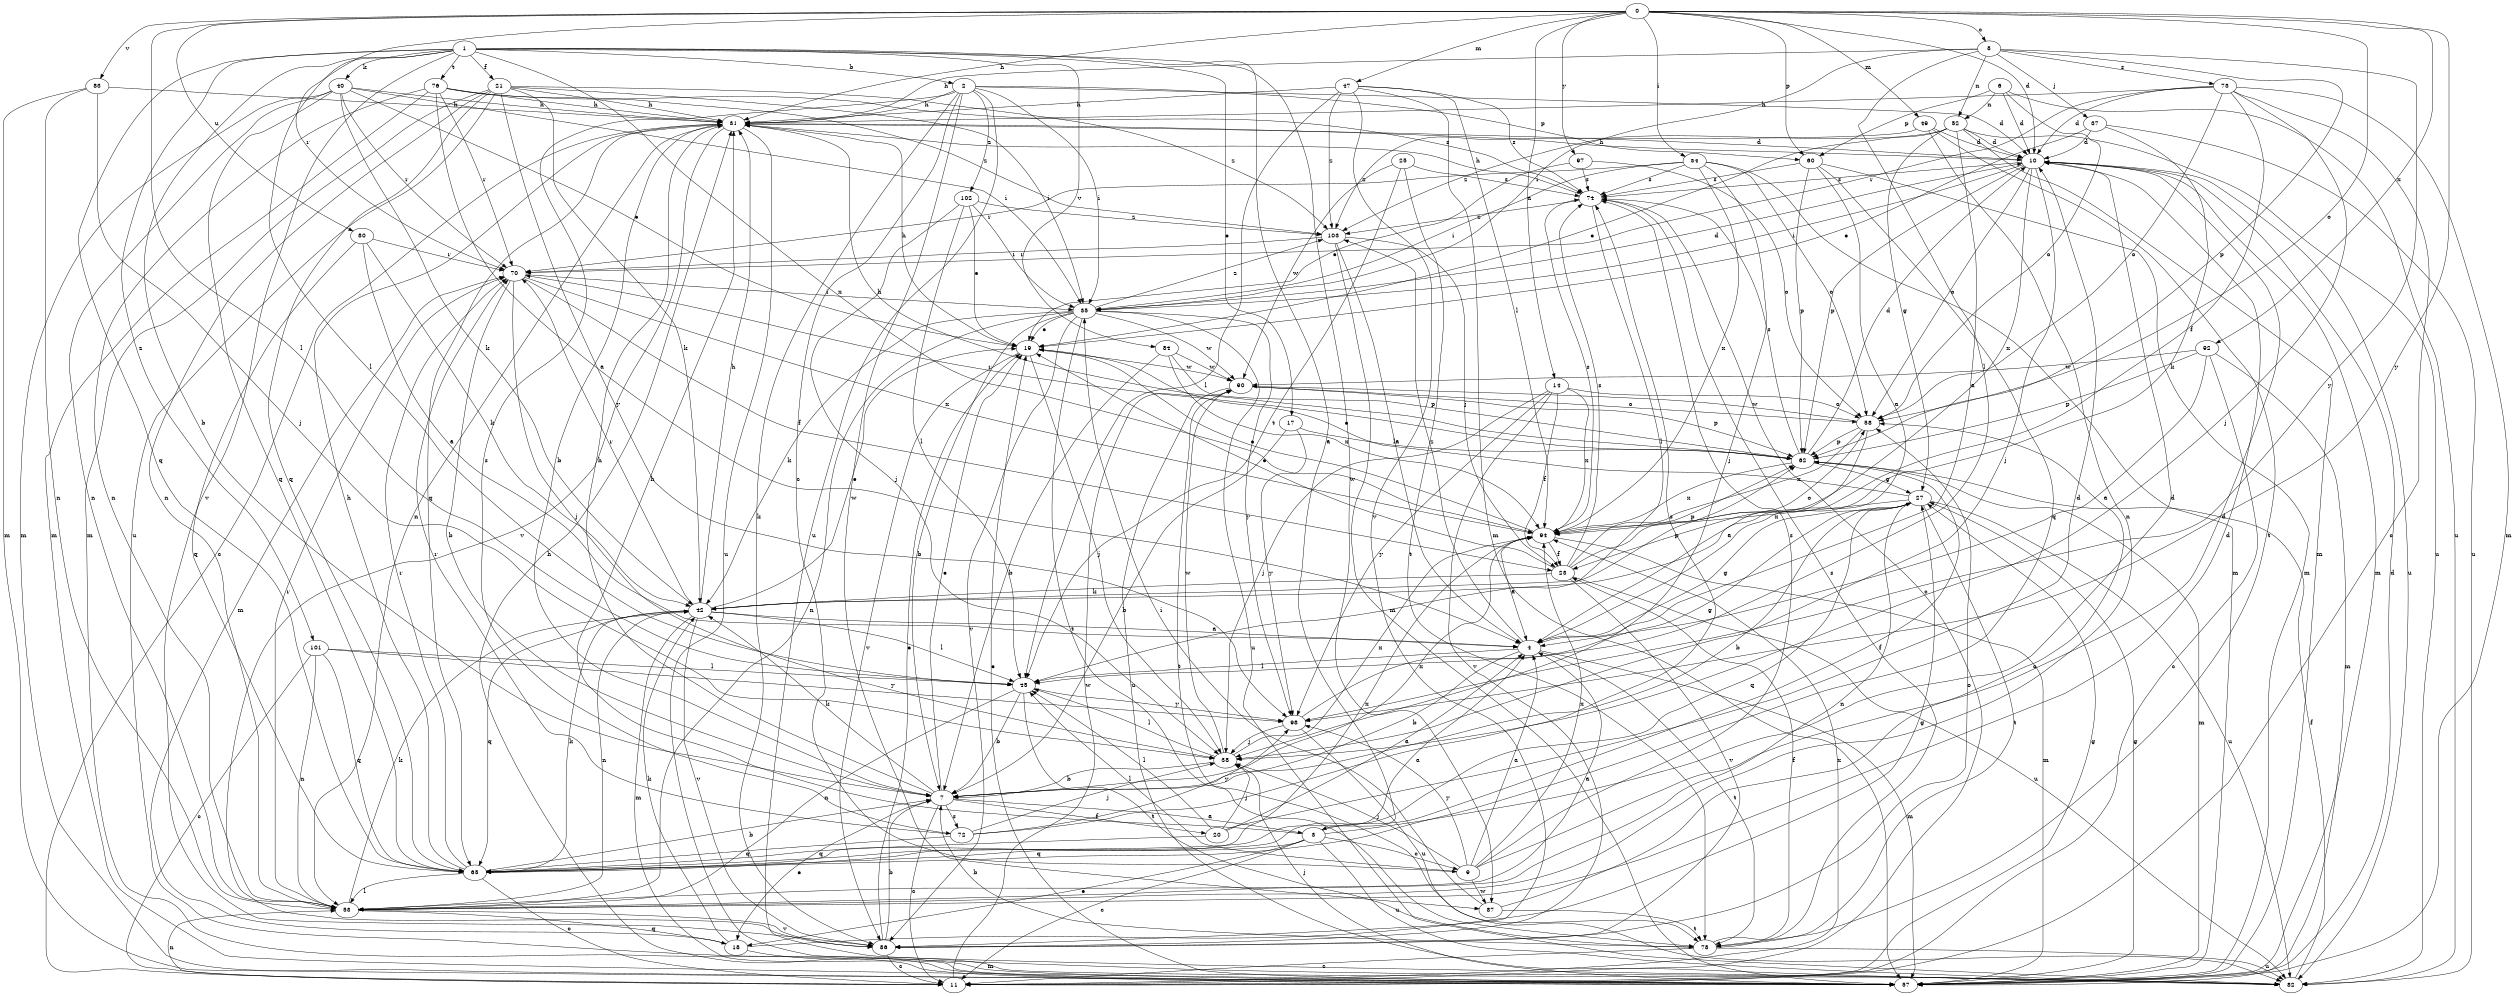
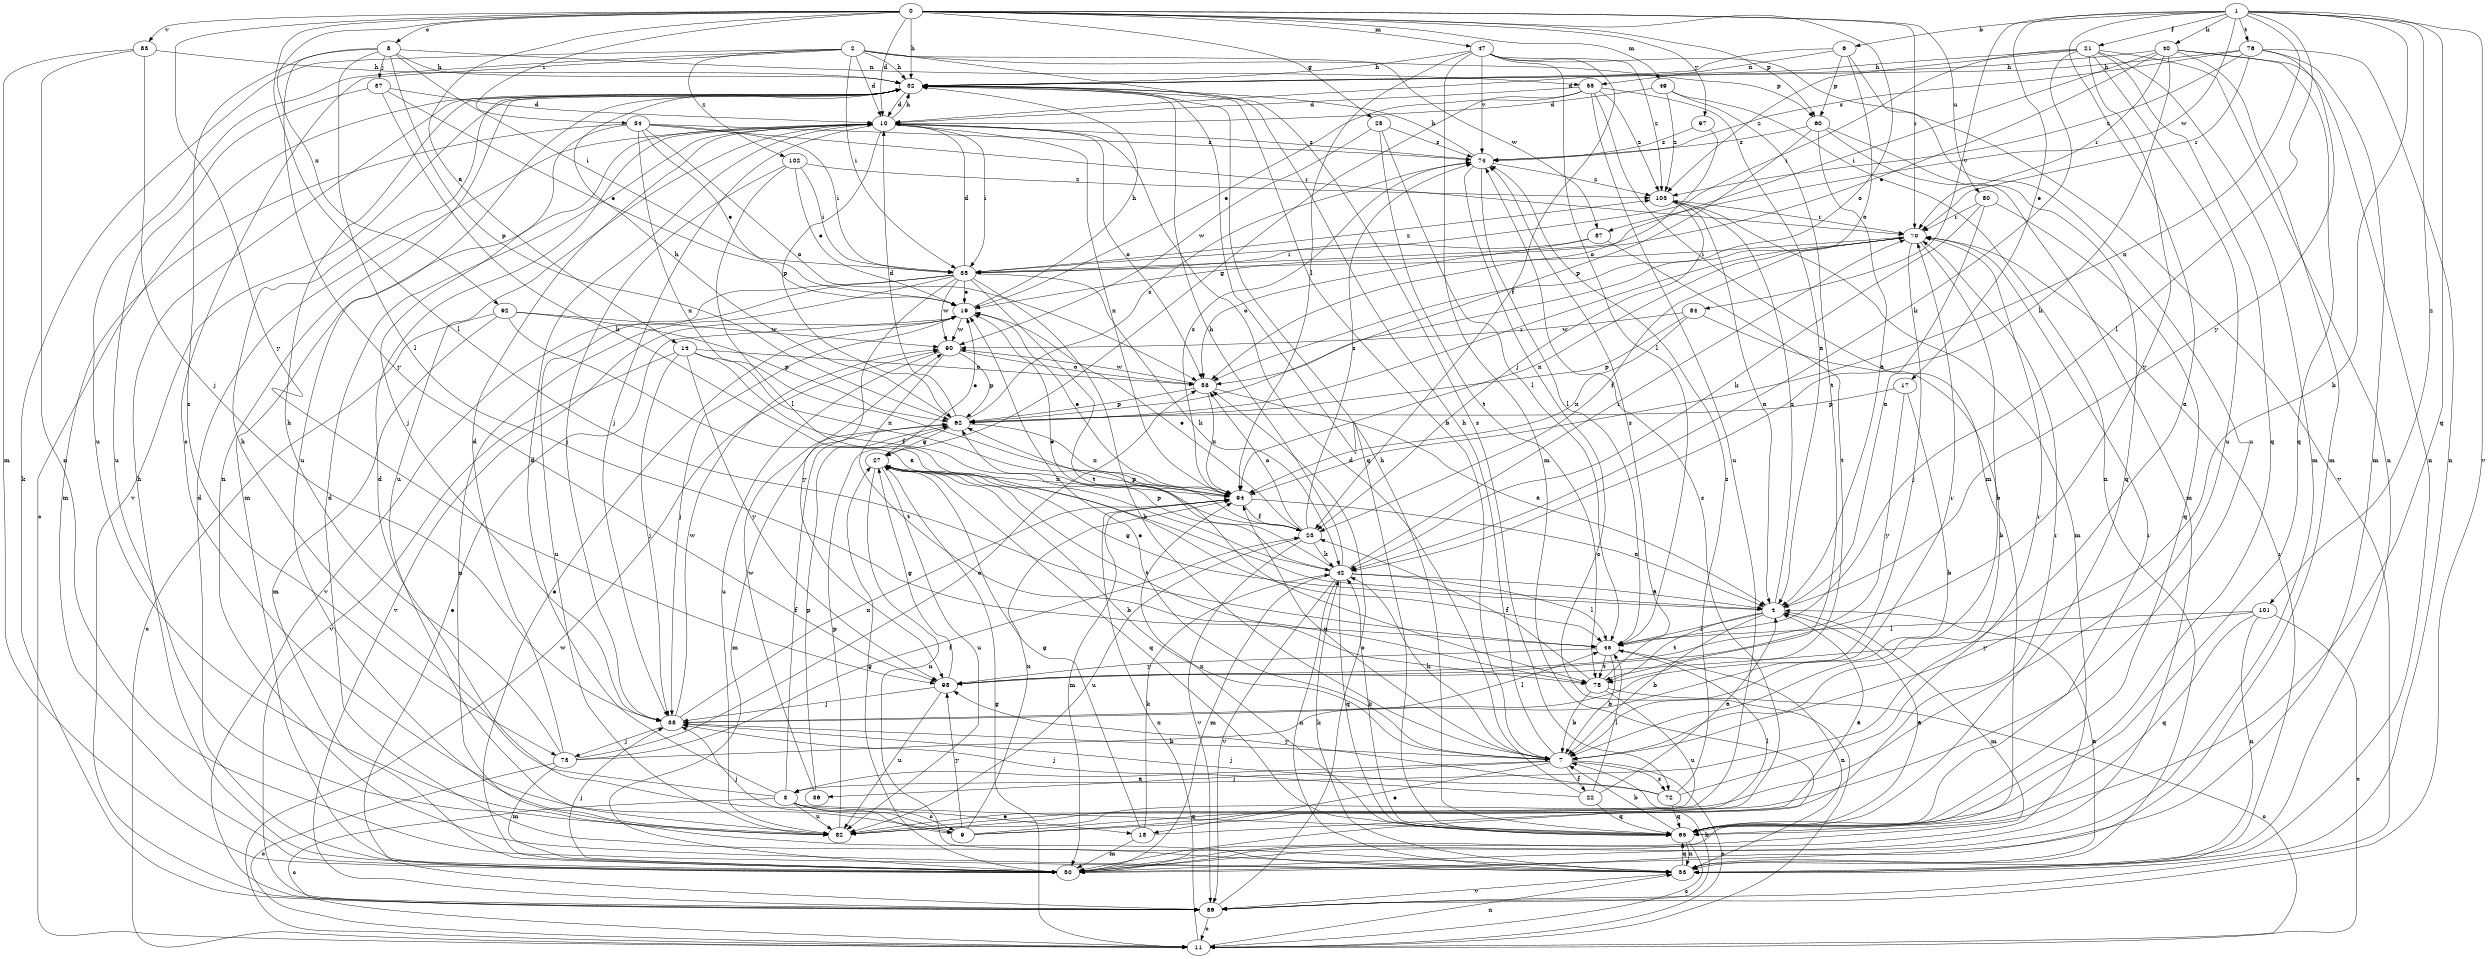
none -> (1155, 35)
(713, 60) -> (2005, 24)
(734, 124) -> (911, 86)
(1956, 124) -> (1590, 86)
(1514, 142) -> (1484, 105)
(1301, 270) -> (781, 263)
none -> (1518, 278)
(602, 367) -> (2217, 330)
(1274, 423) -> (1533, 386)
(1394, 442) -> (1831, 405)
(1955, 585) -> (621, 741)
(241, 611) -> (2056, 536)
(2312, 723) -> (835, 629)
none -> (817, 798)
(1217, 835) -> (1590, 798)
(1478, 890) -> none
(365, 891) -> (1691, 854)
(505, 917) -> (1683, 855)
(1906, 985) -> (1068, 873)
